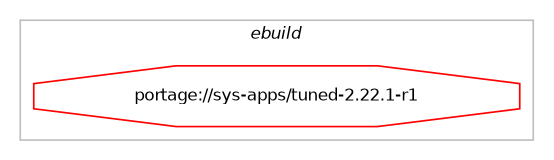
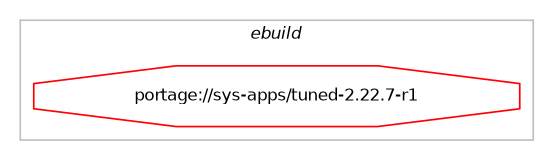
(277, 96) -> (277, 96)
